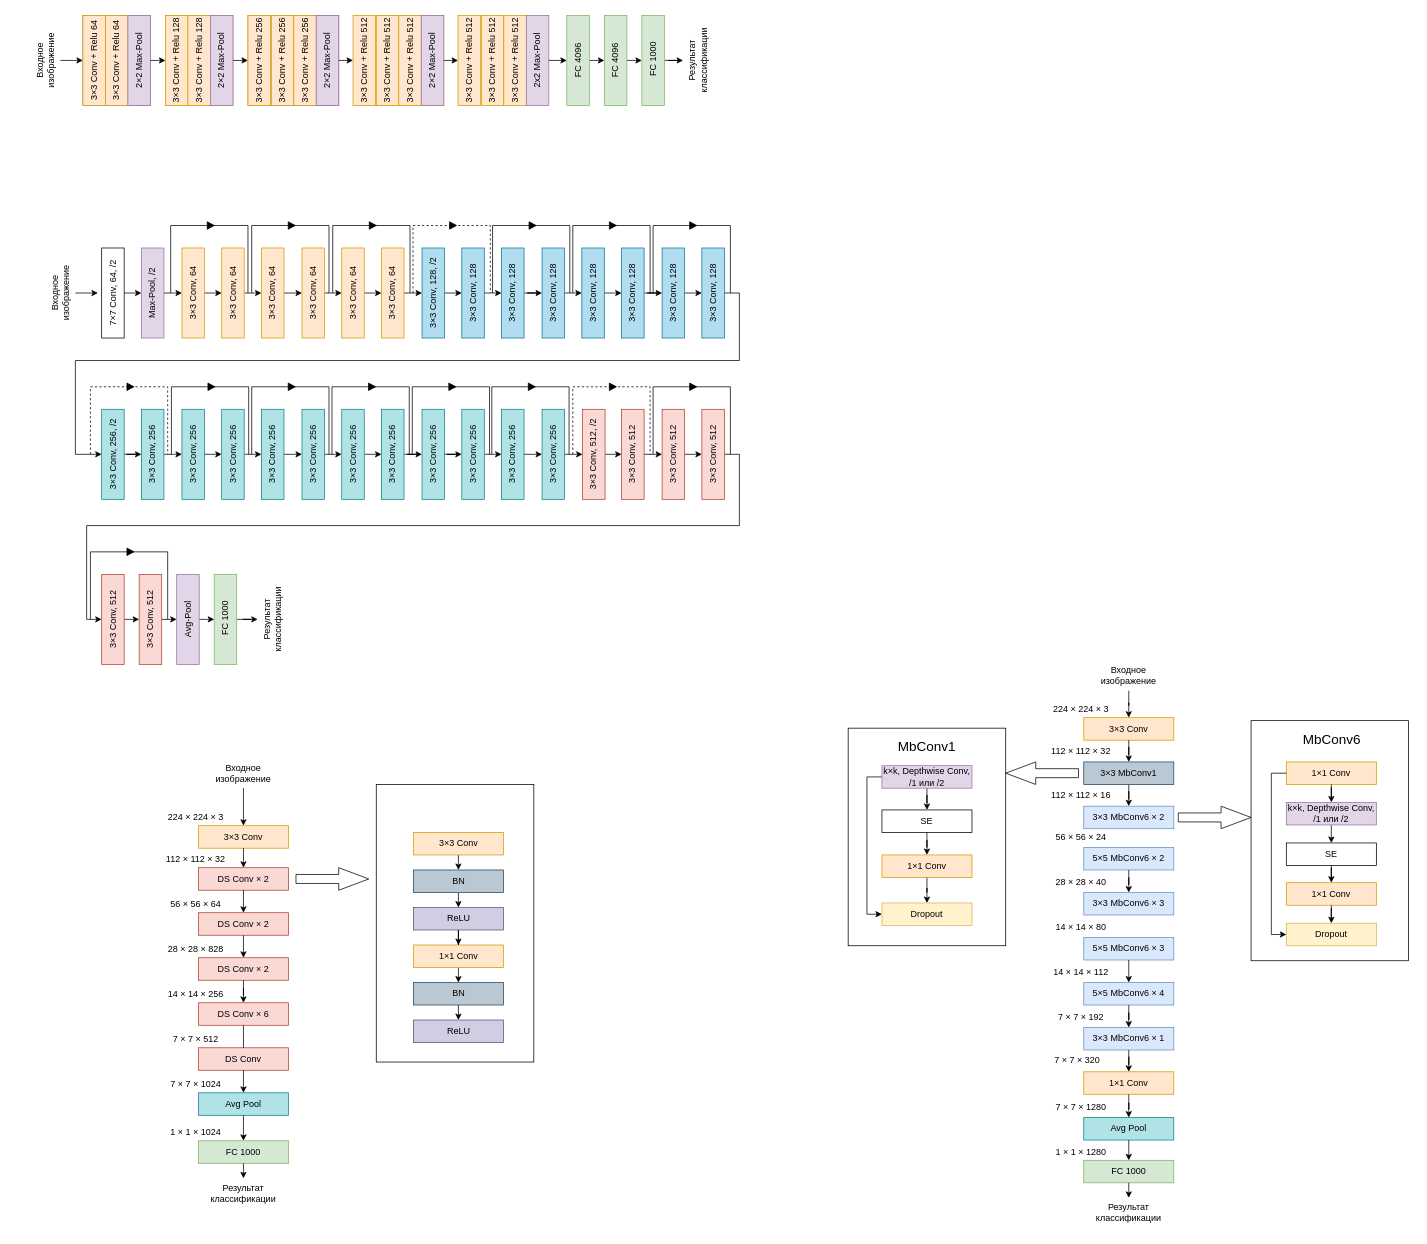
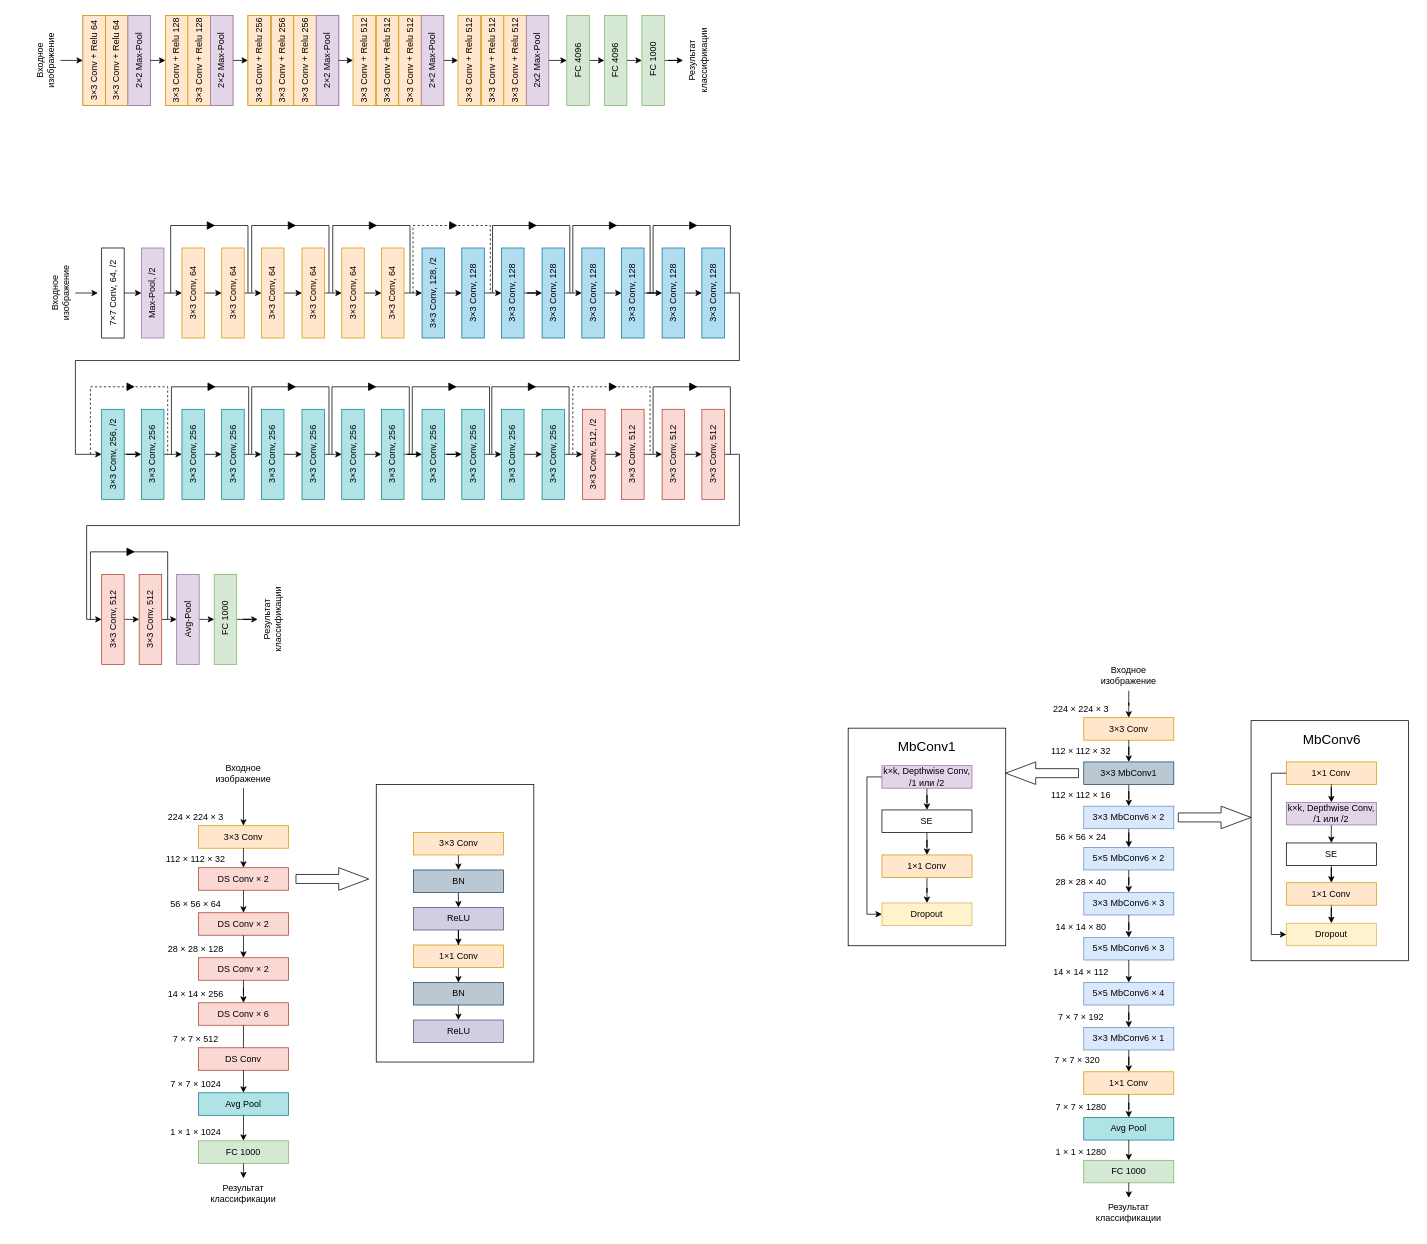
none -> (1128, 840)
none -> (1128, 929)
(196, 949) -> (196, 949)
